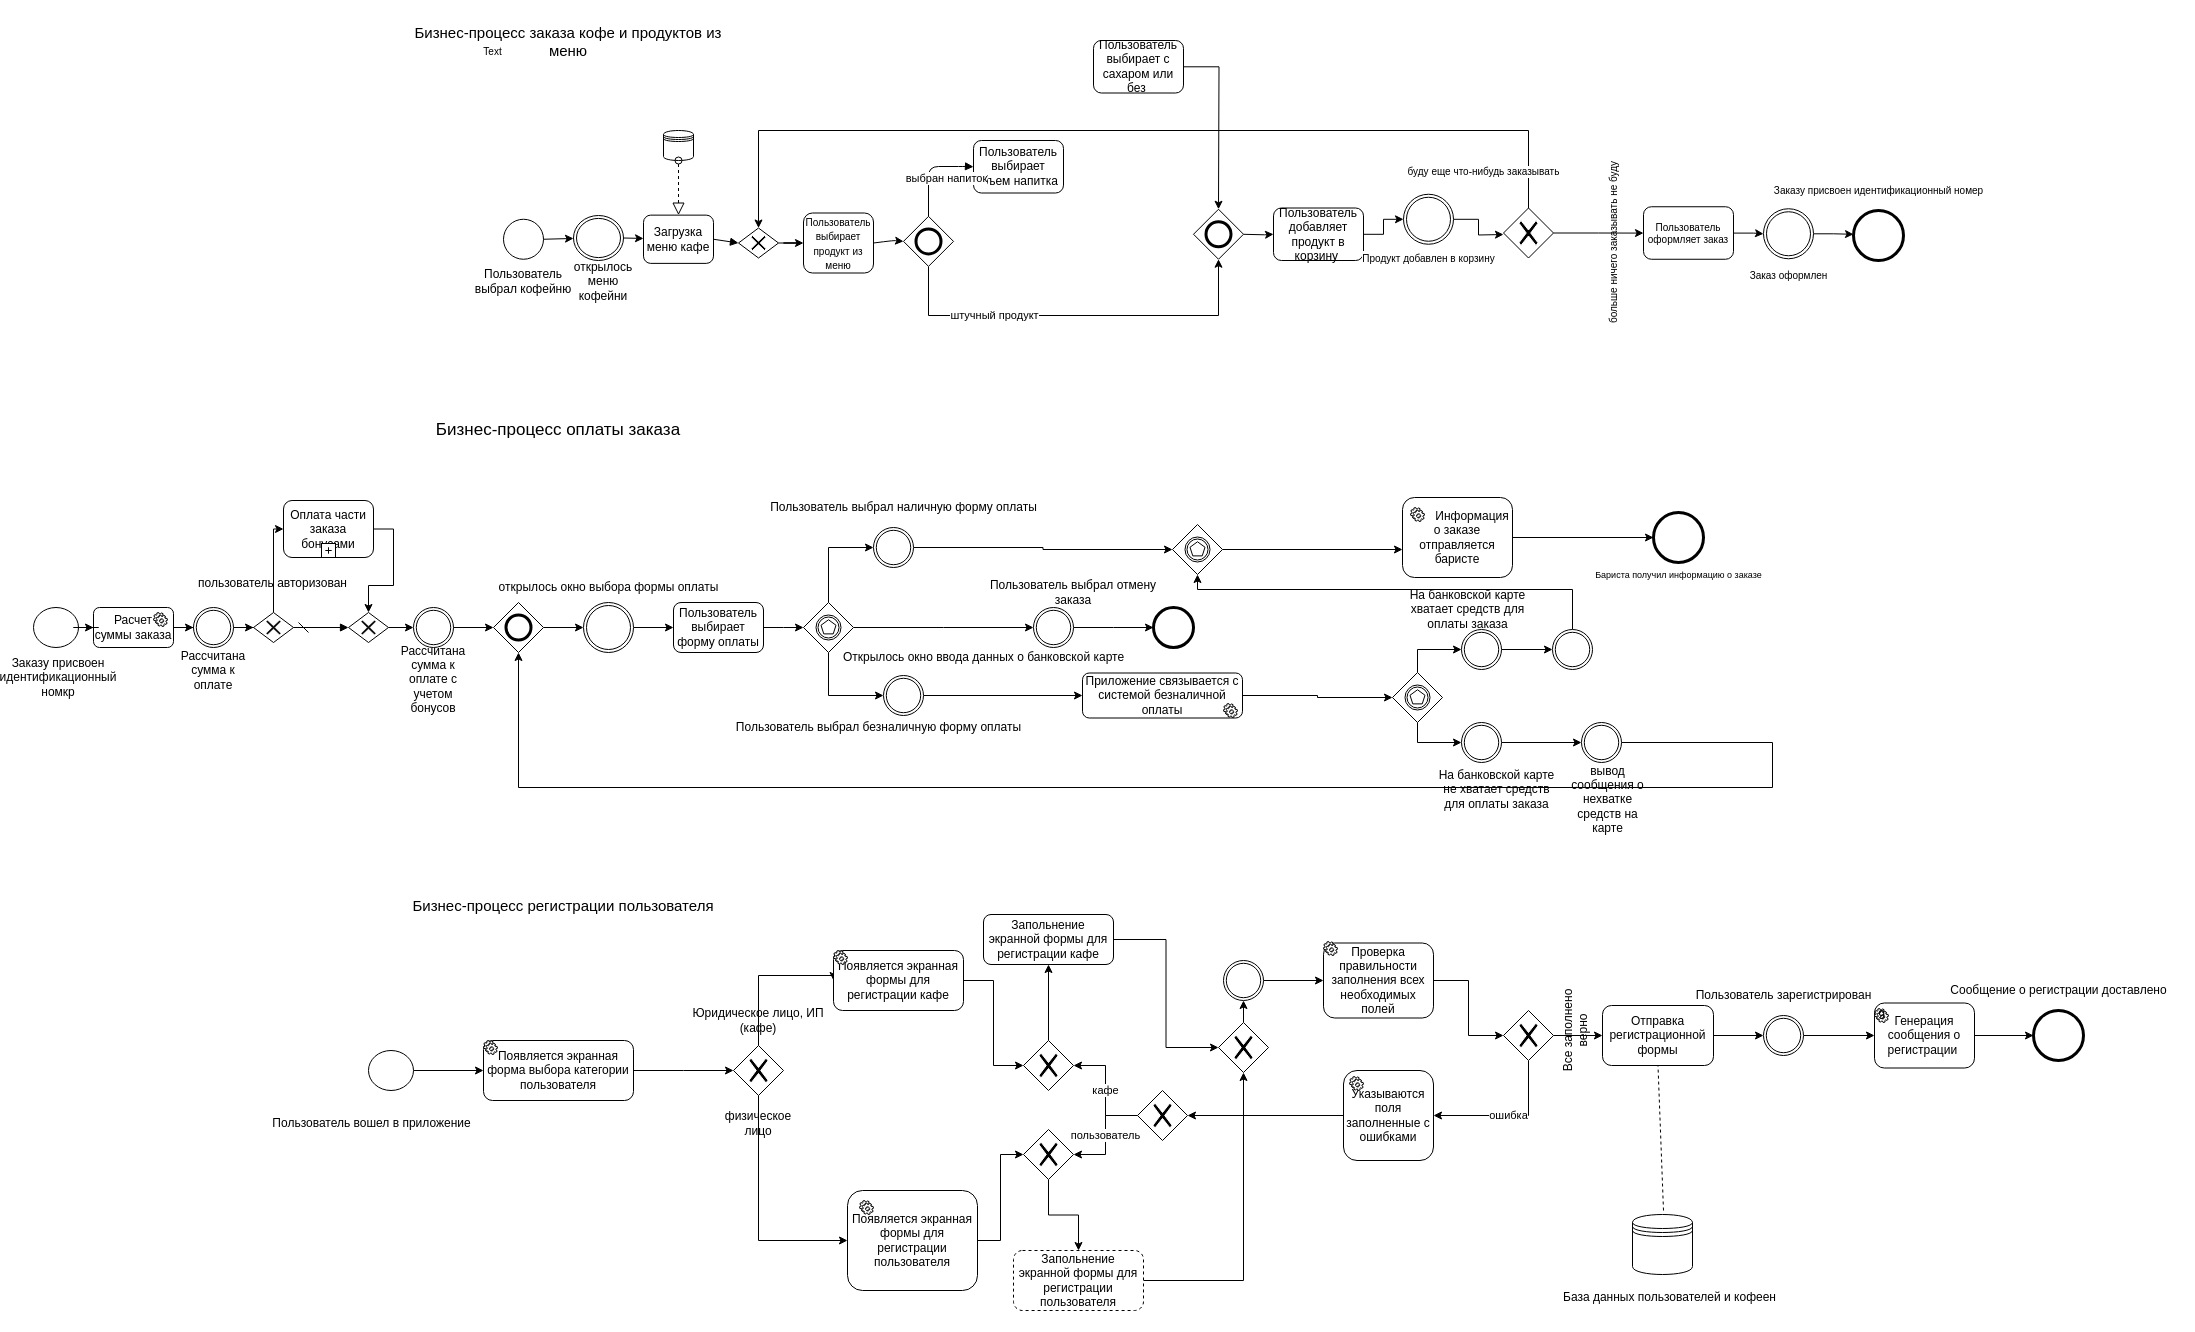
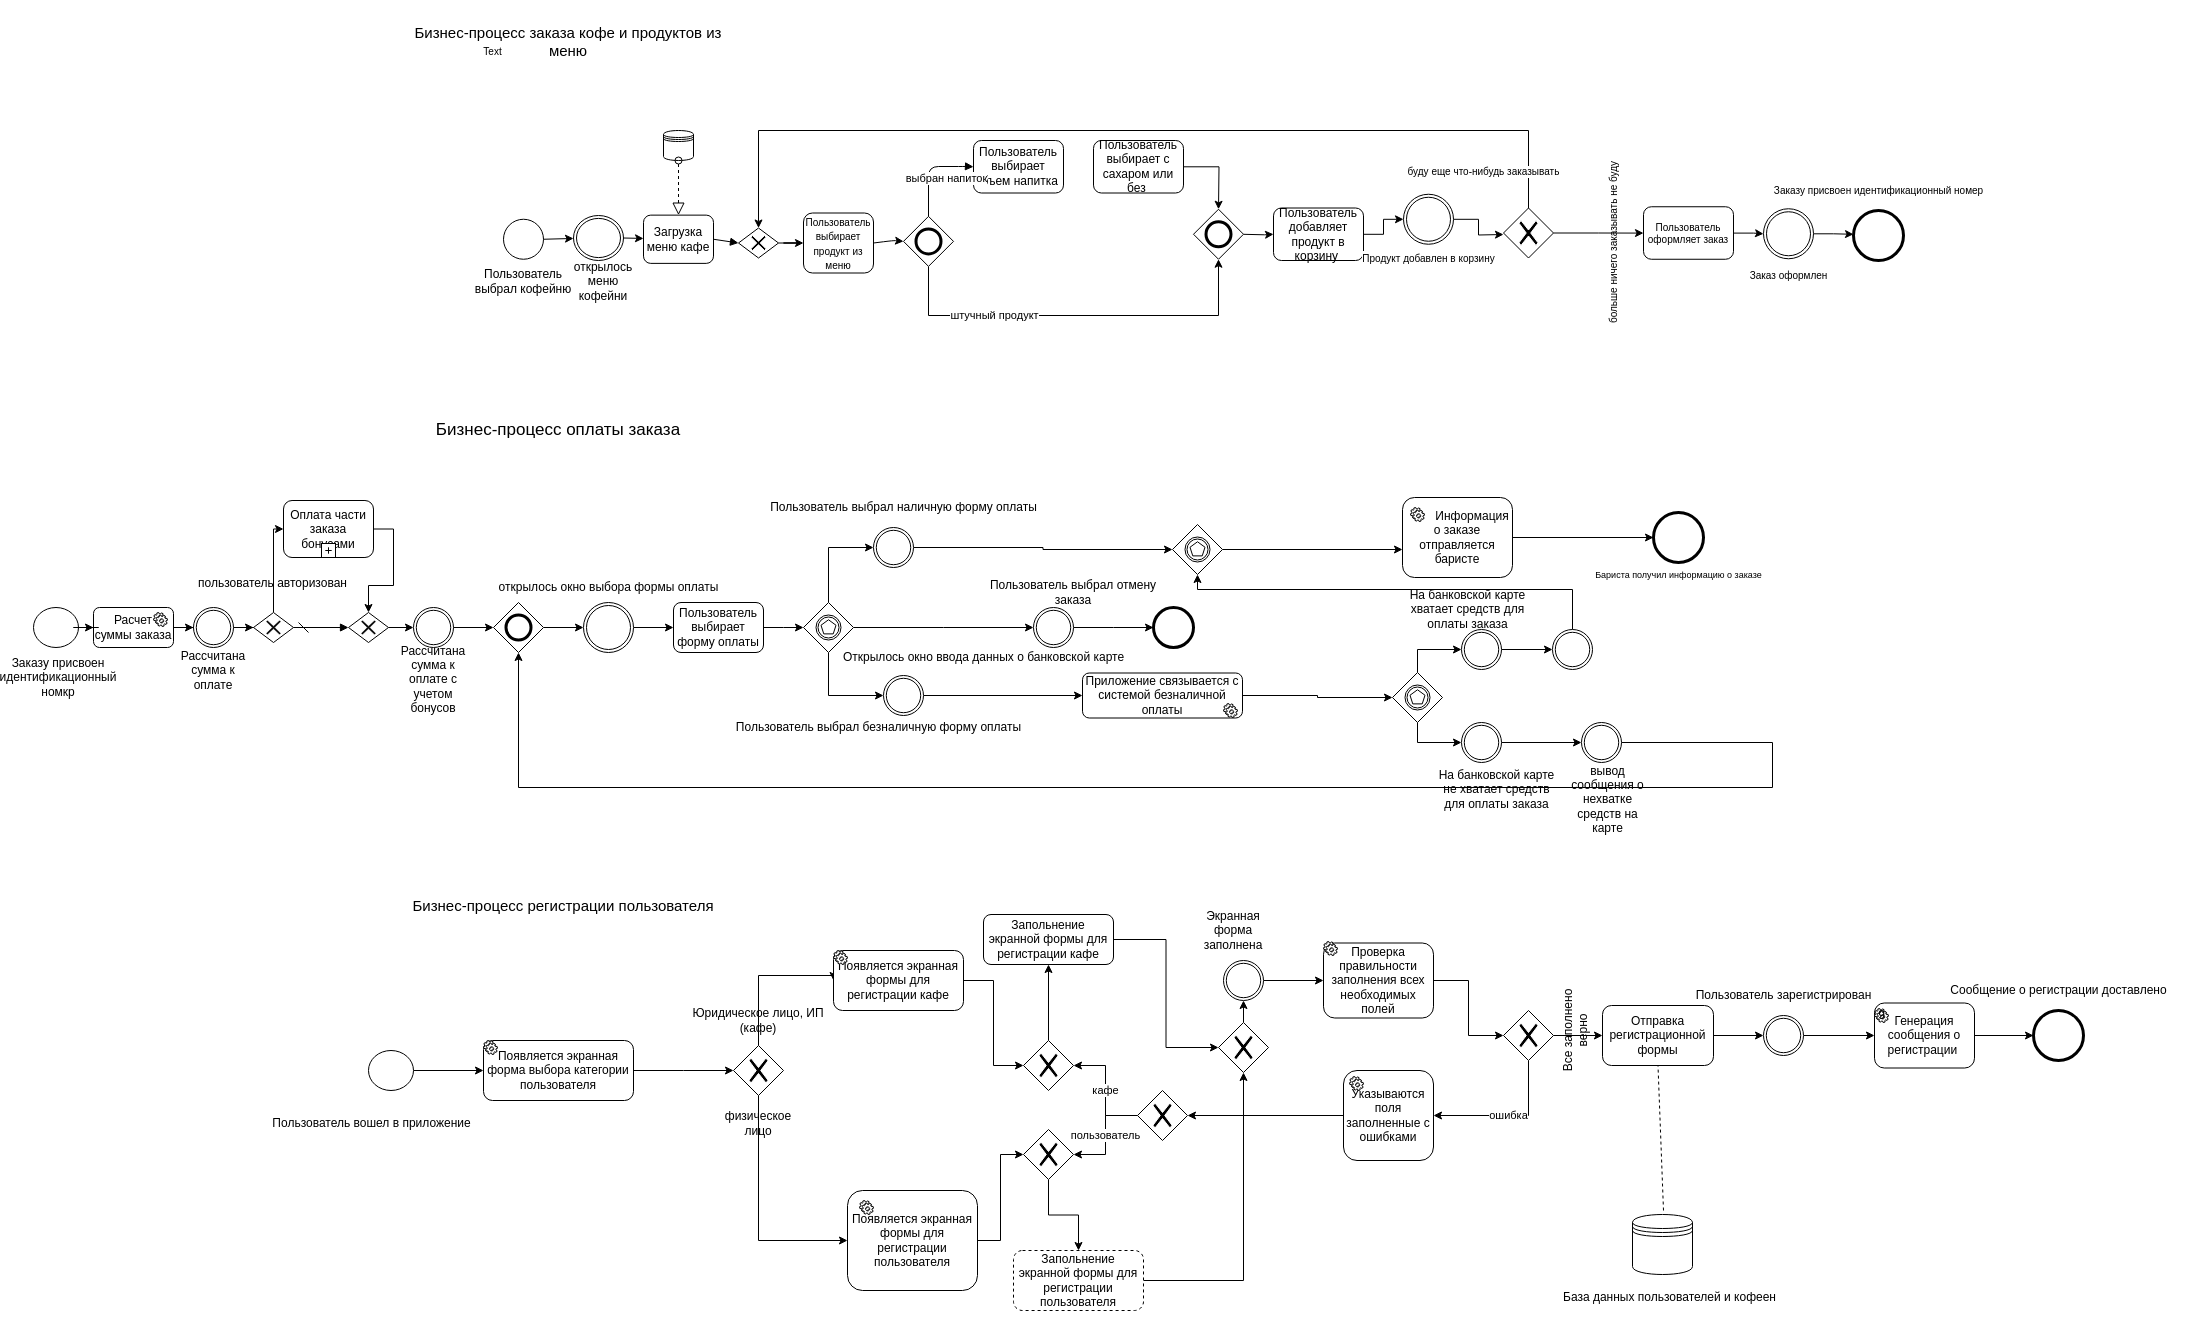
(1139, 67) -> (1139, 167)
none -> (1234, 931)
